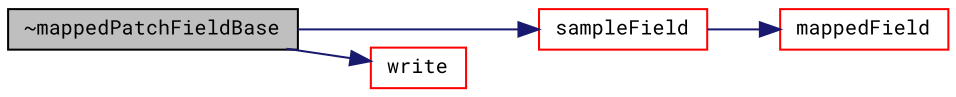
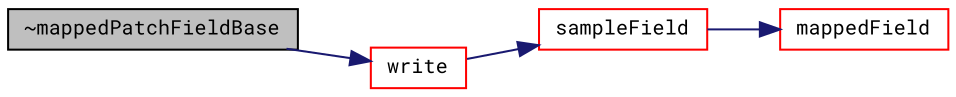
(408, 29) -> (493, 54)
